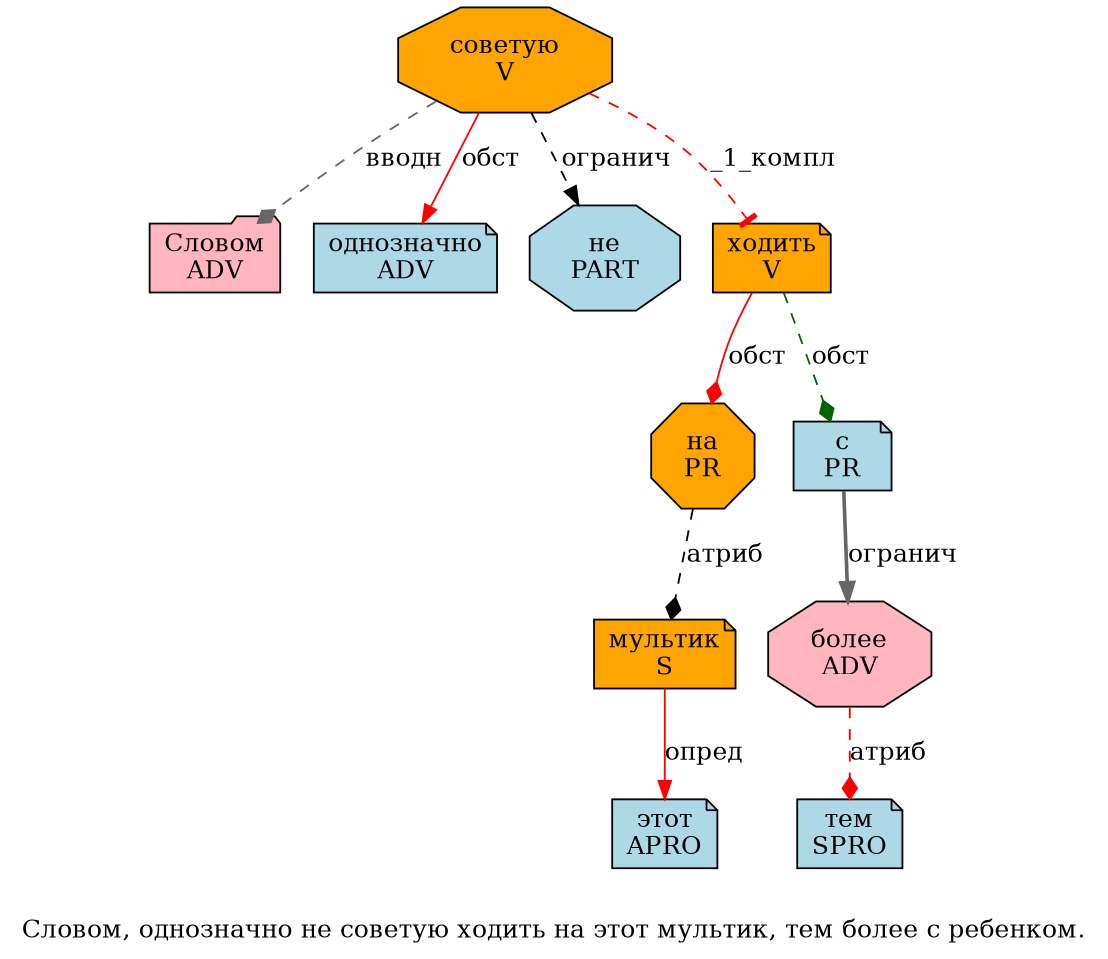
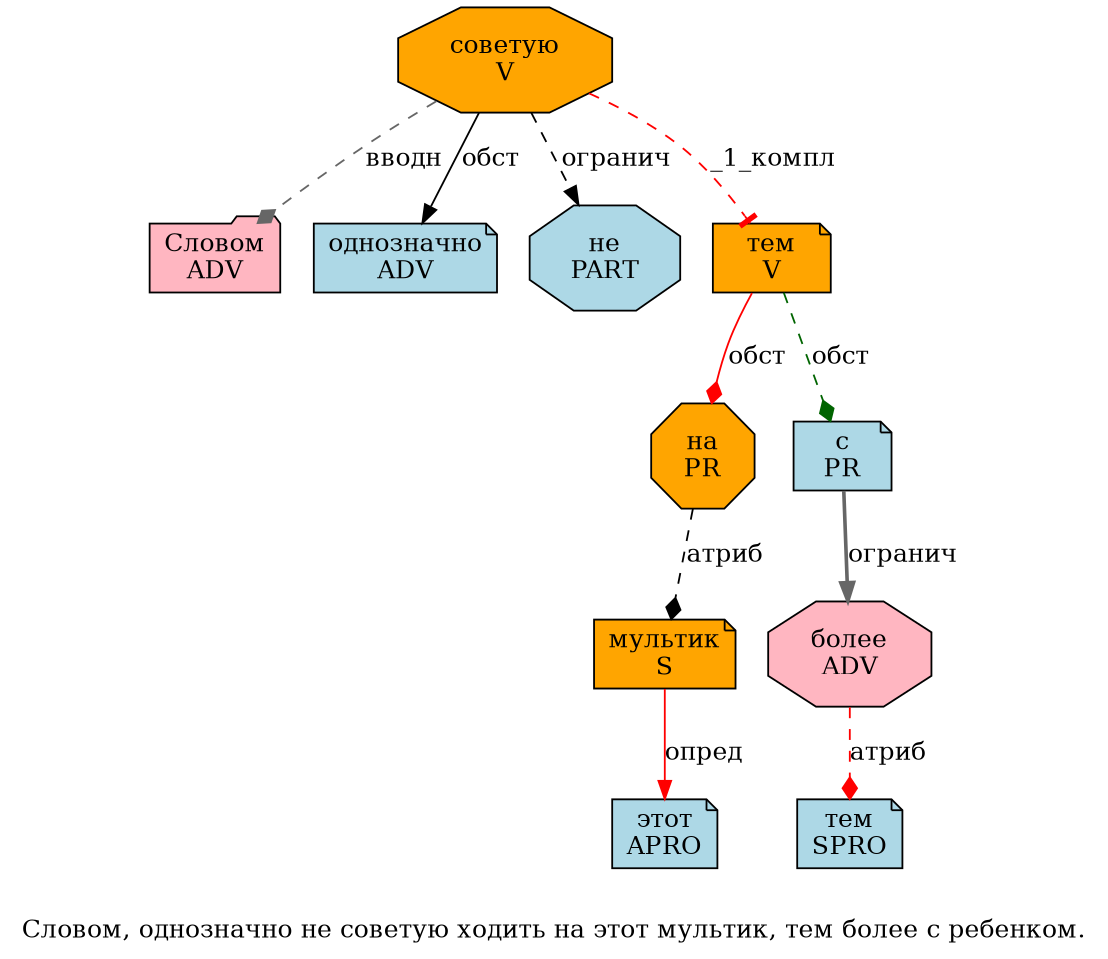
(455, 160) -> (455, 160)
(772, 258) -> (772, 258)
